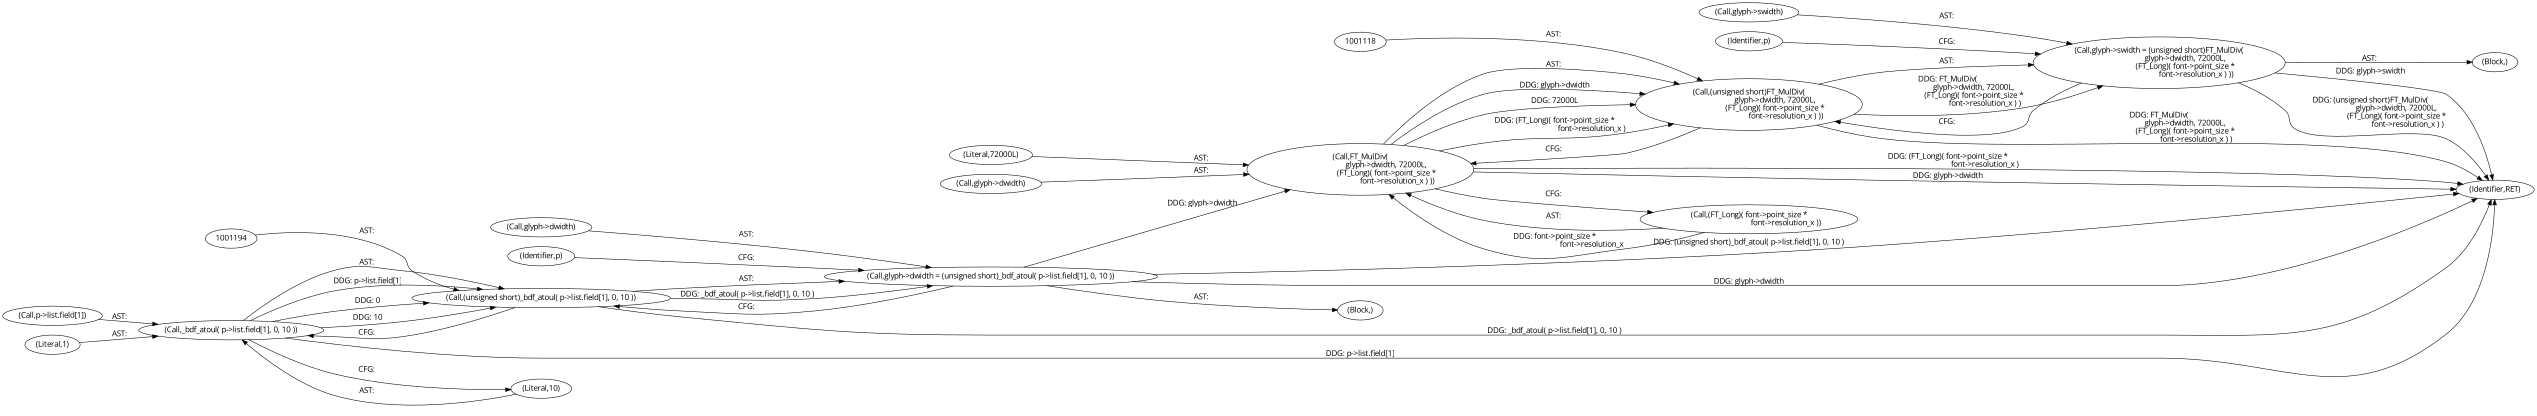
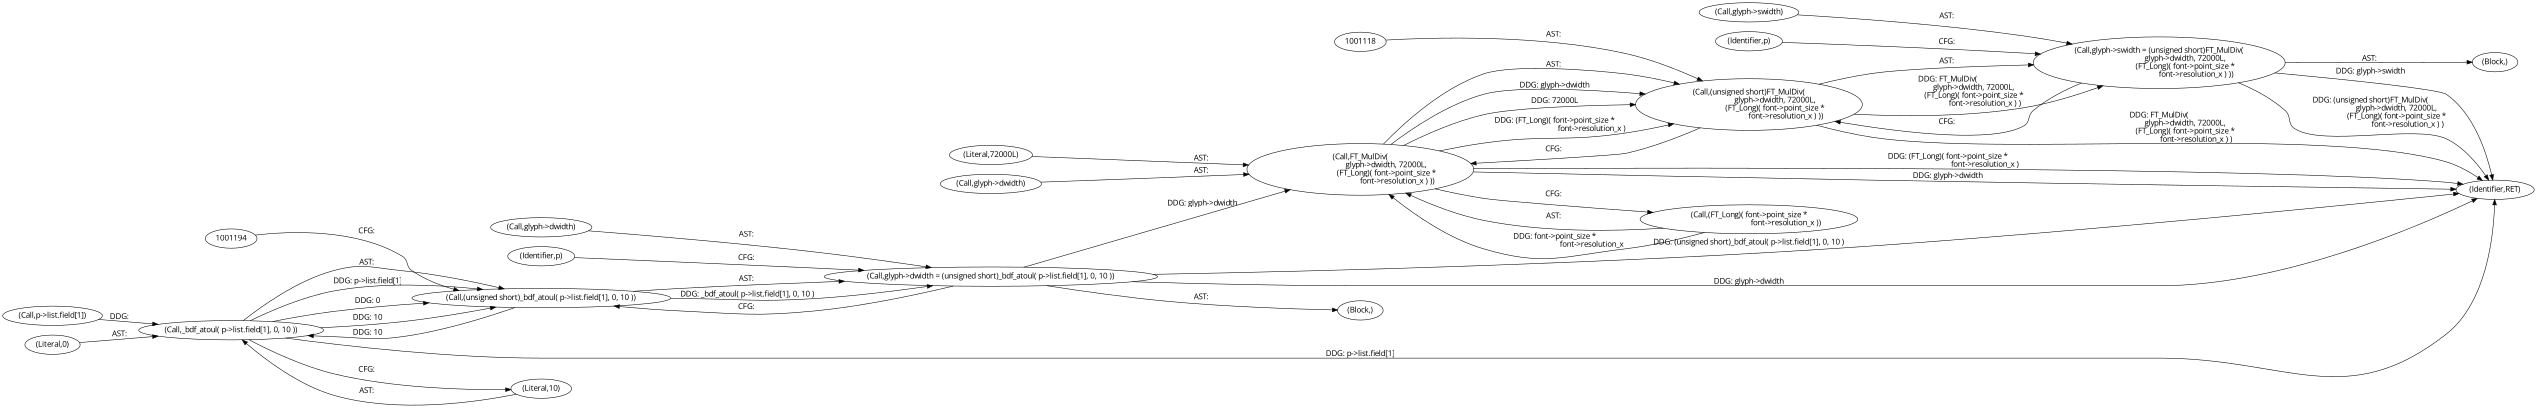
(368, 231) -> (368, 231)
(121, 317) -> (121, 317)
(368, 333) -> (368, 333)
(1568, 335) -> none
(53, 345) -> (53, 345)
